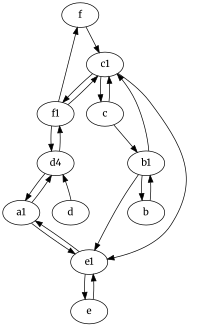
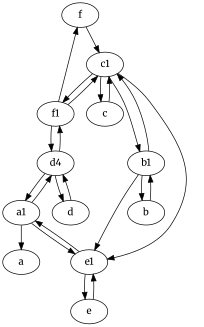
(123, 136) -> (127, 109)
none -> (58, 185)
none -> (21, 262)
